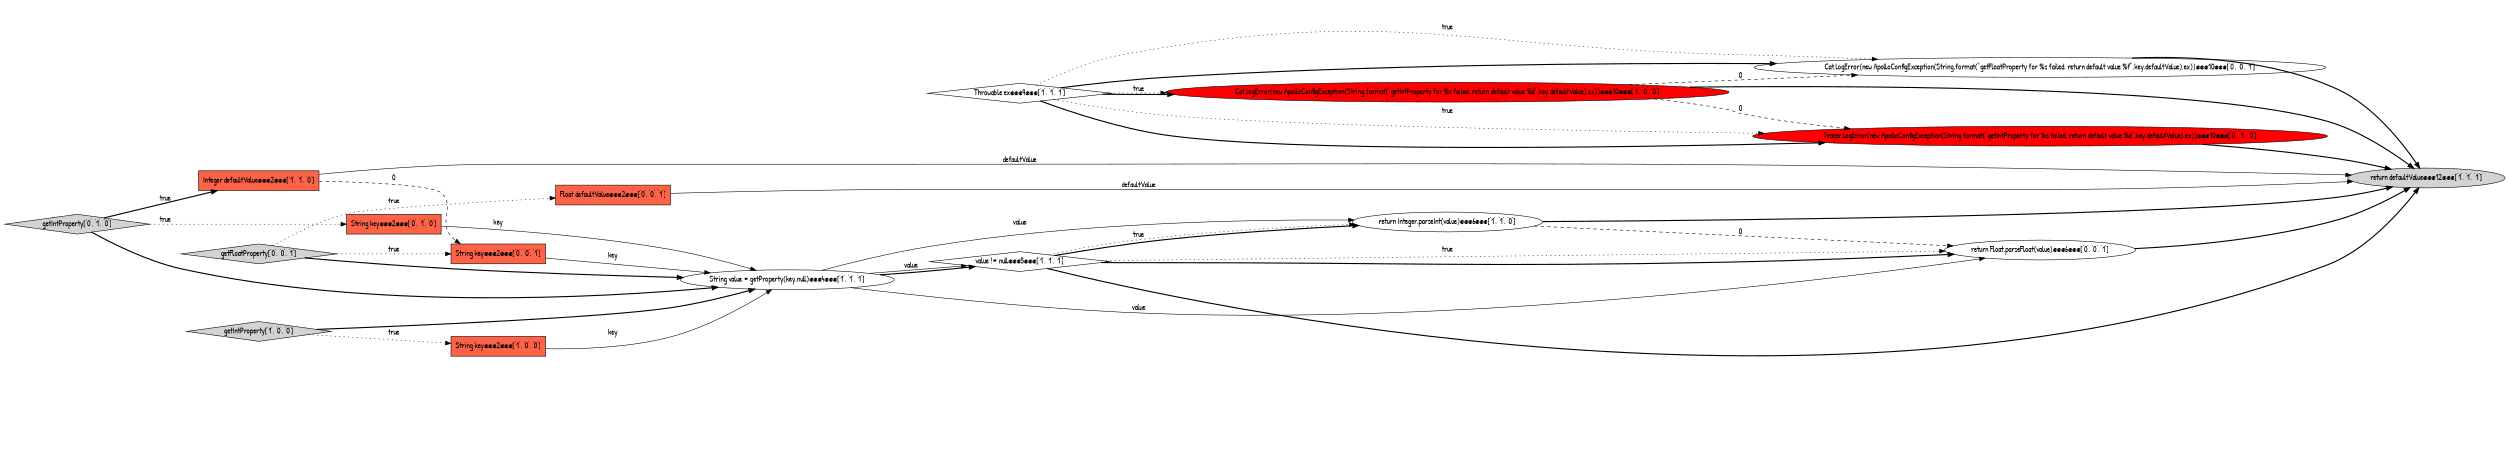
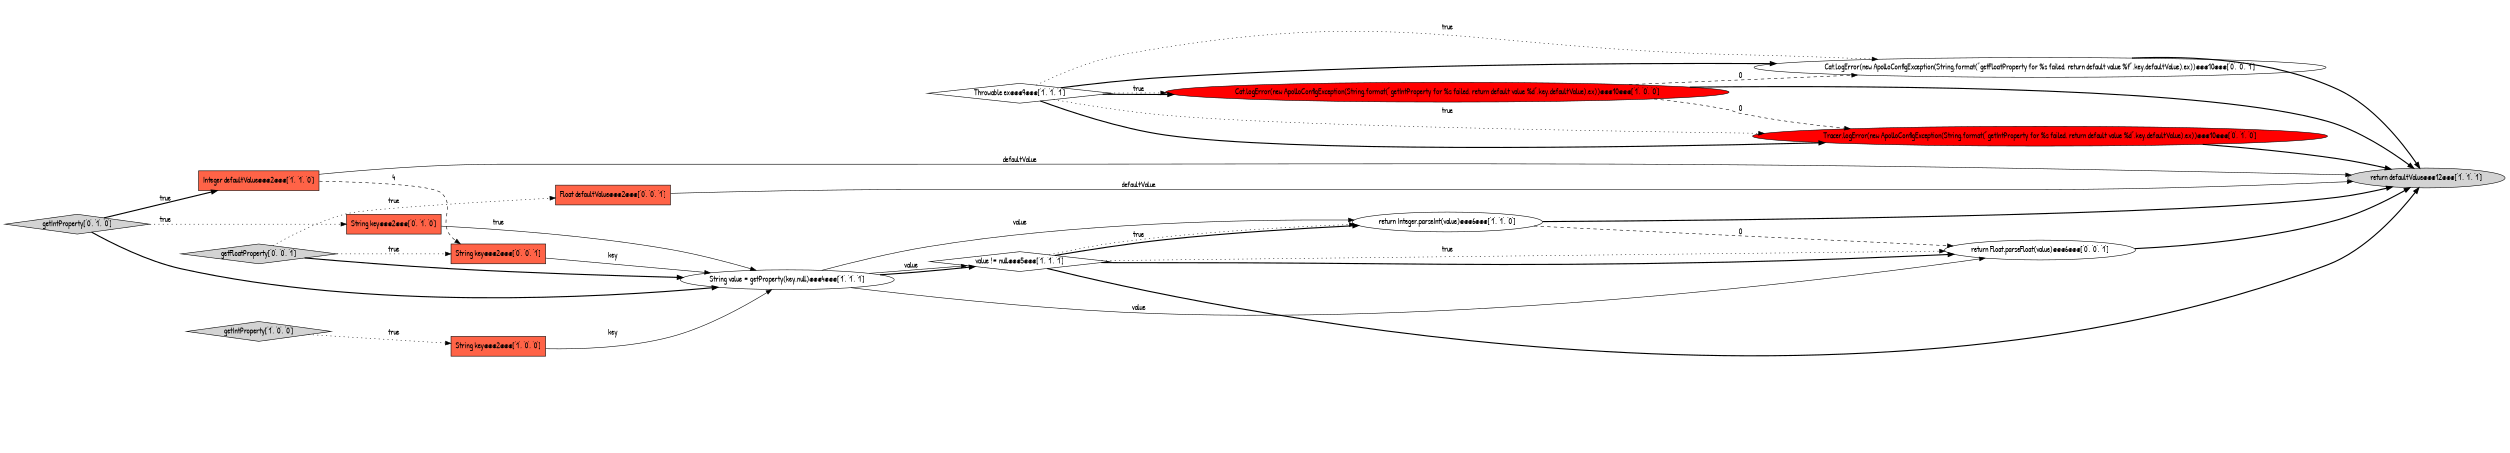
(394, 178) -> (394, 178)
(498, 223) -> (498, 223)
(534, 319) -> none
